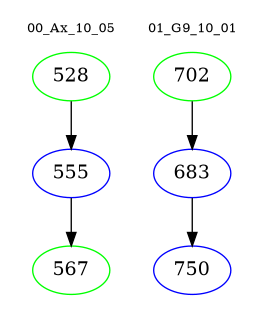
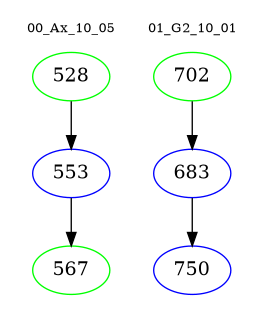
(193, 29) -> (193, 29)
(71, 173) -> (71, 173)
